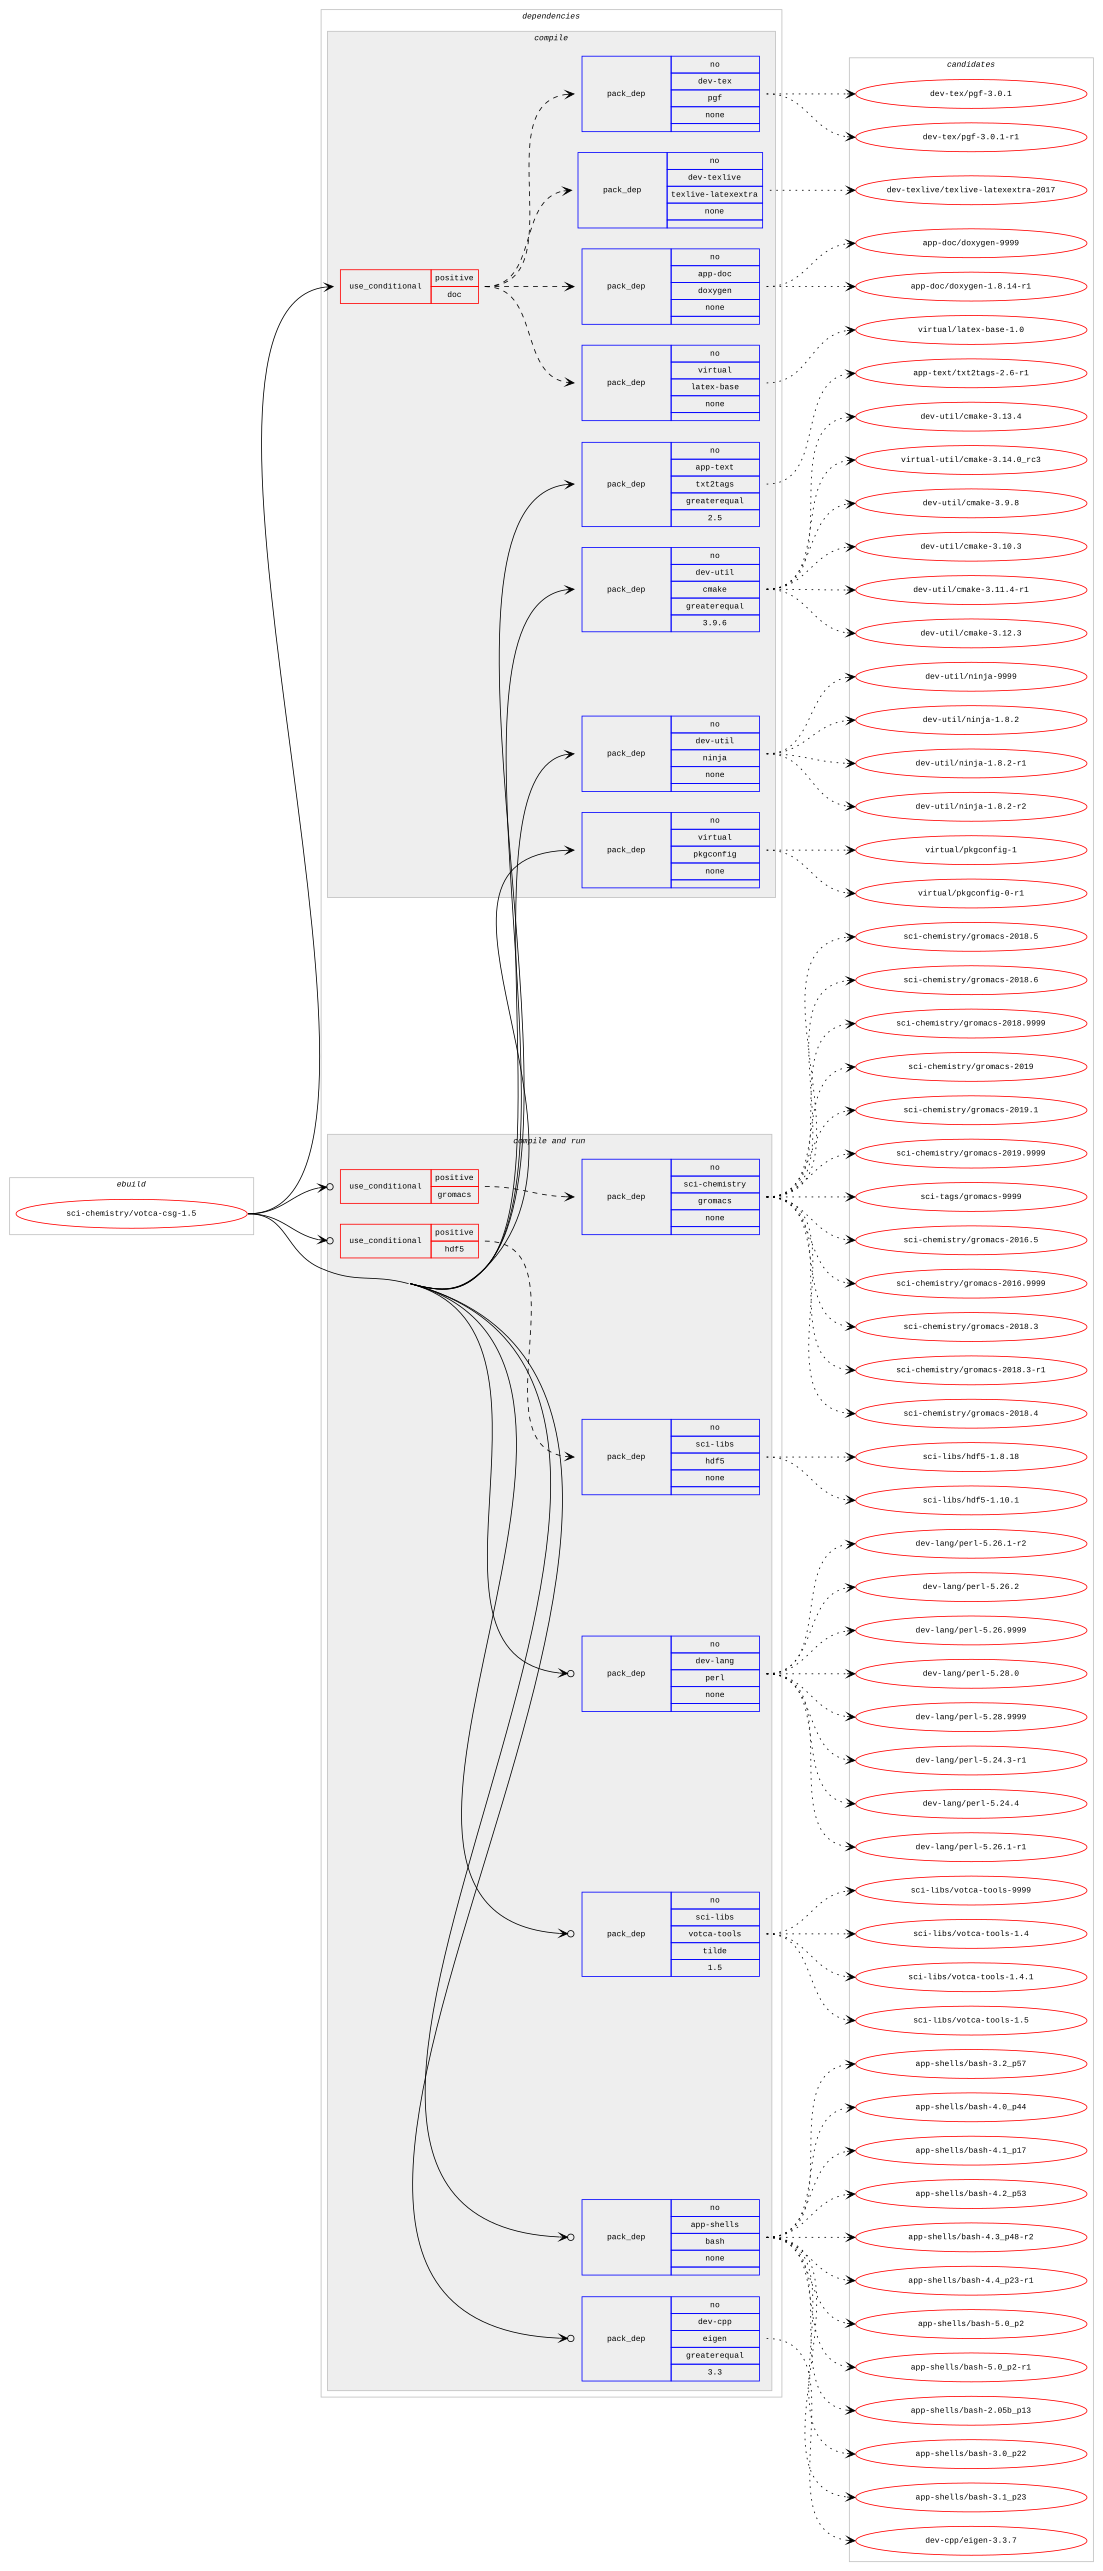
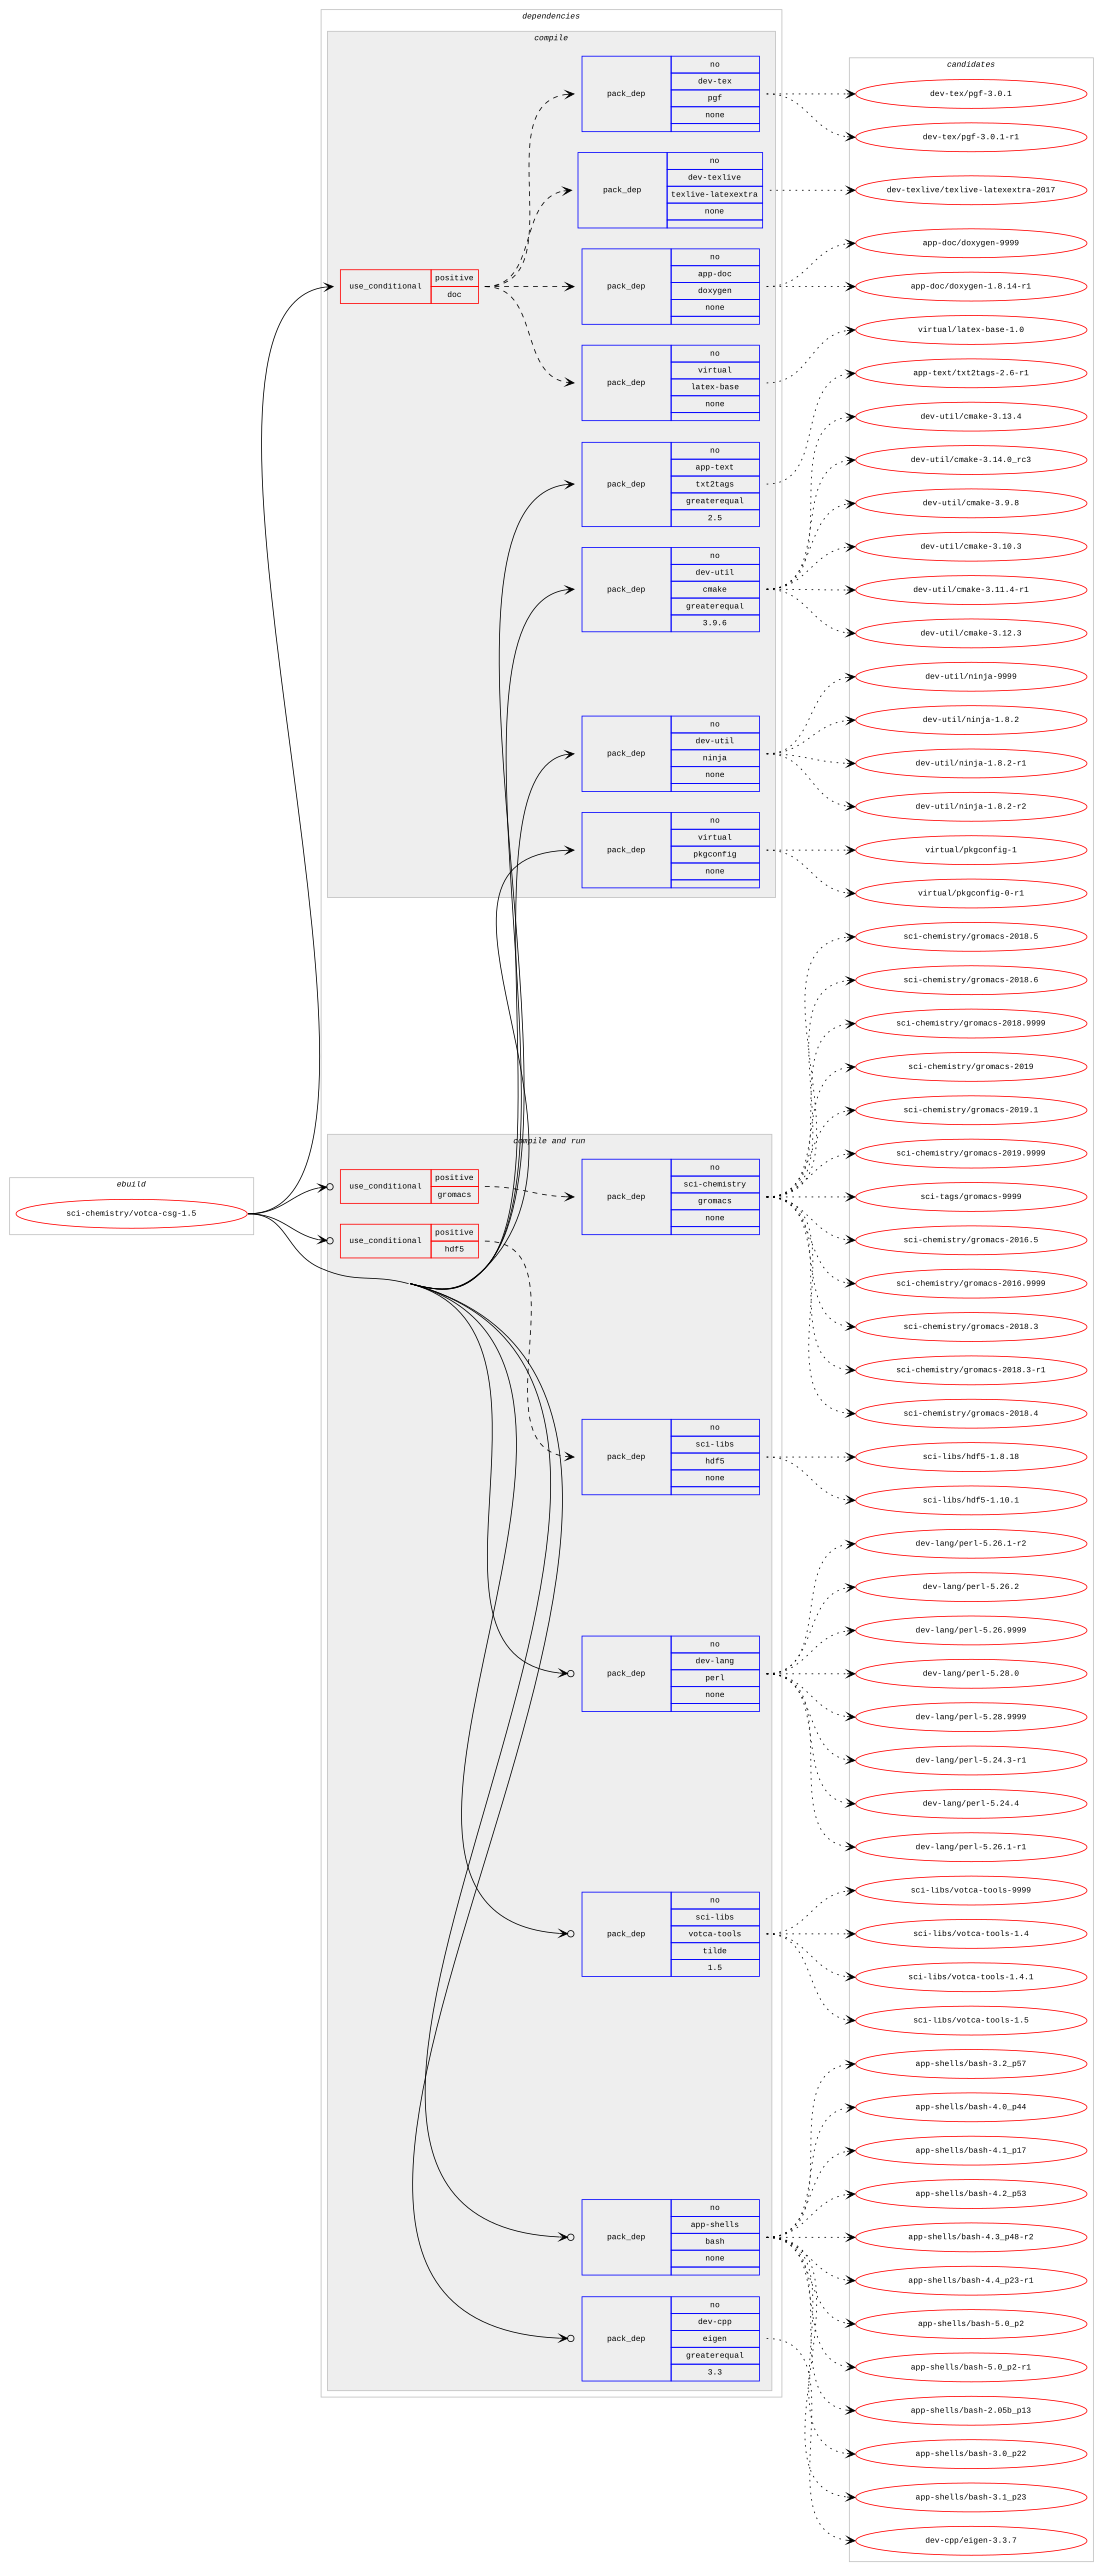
(971, 460) -> (971, 460)
